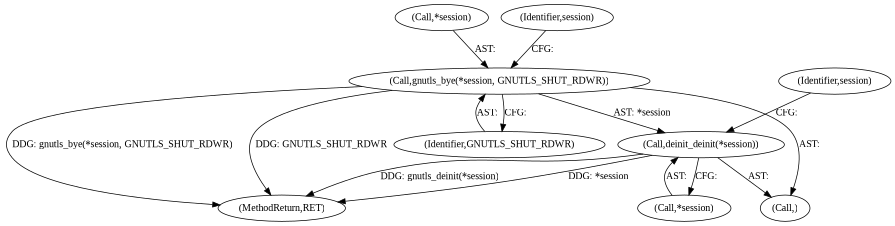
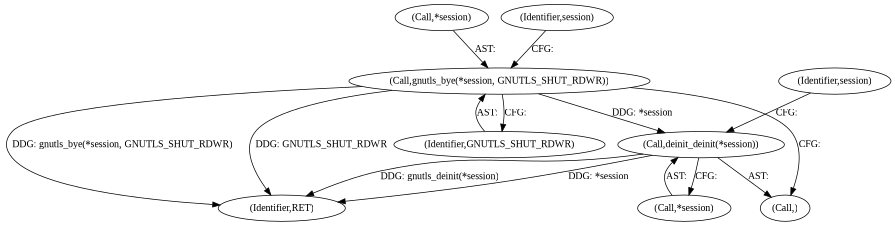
(642, 113) -> (642, 113)
(811, 145) -> (811, 145)
(282, 208) -> (282, 208)
